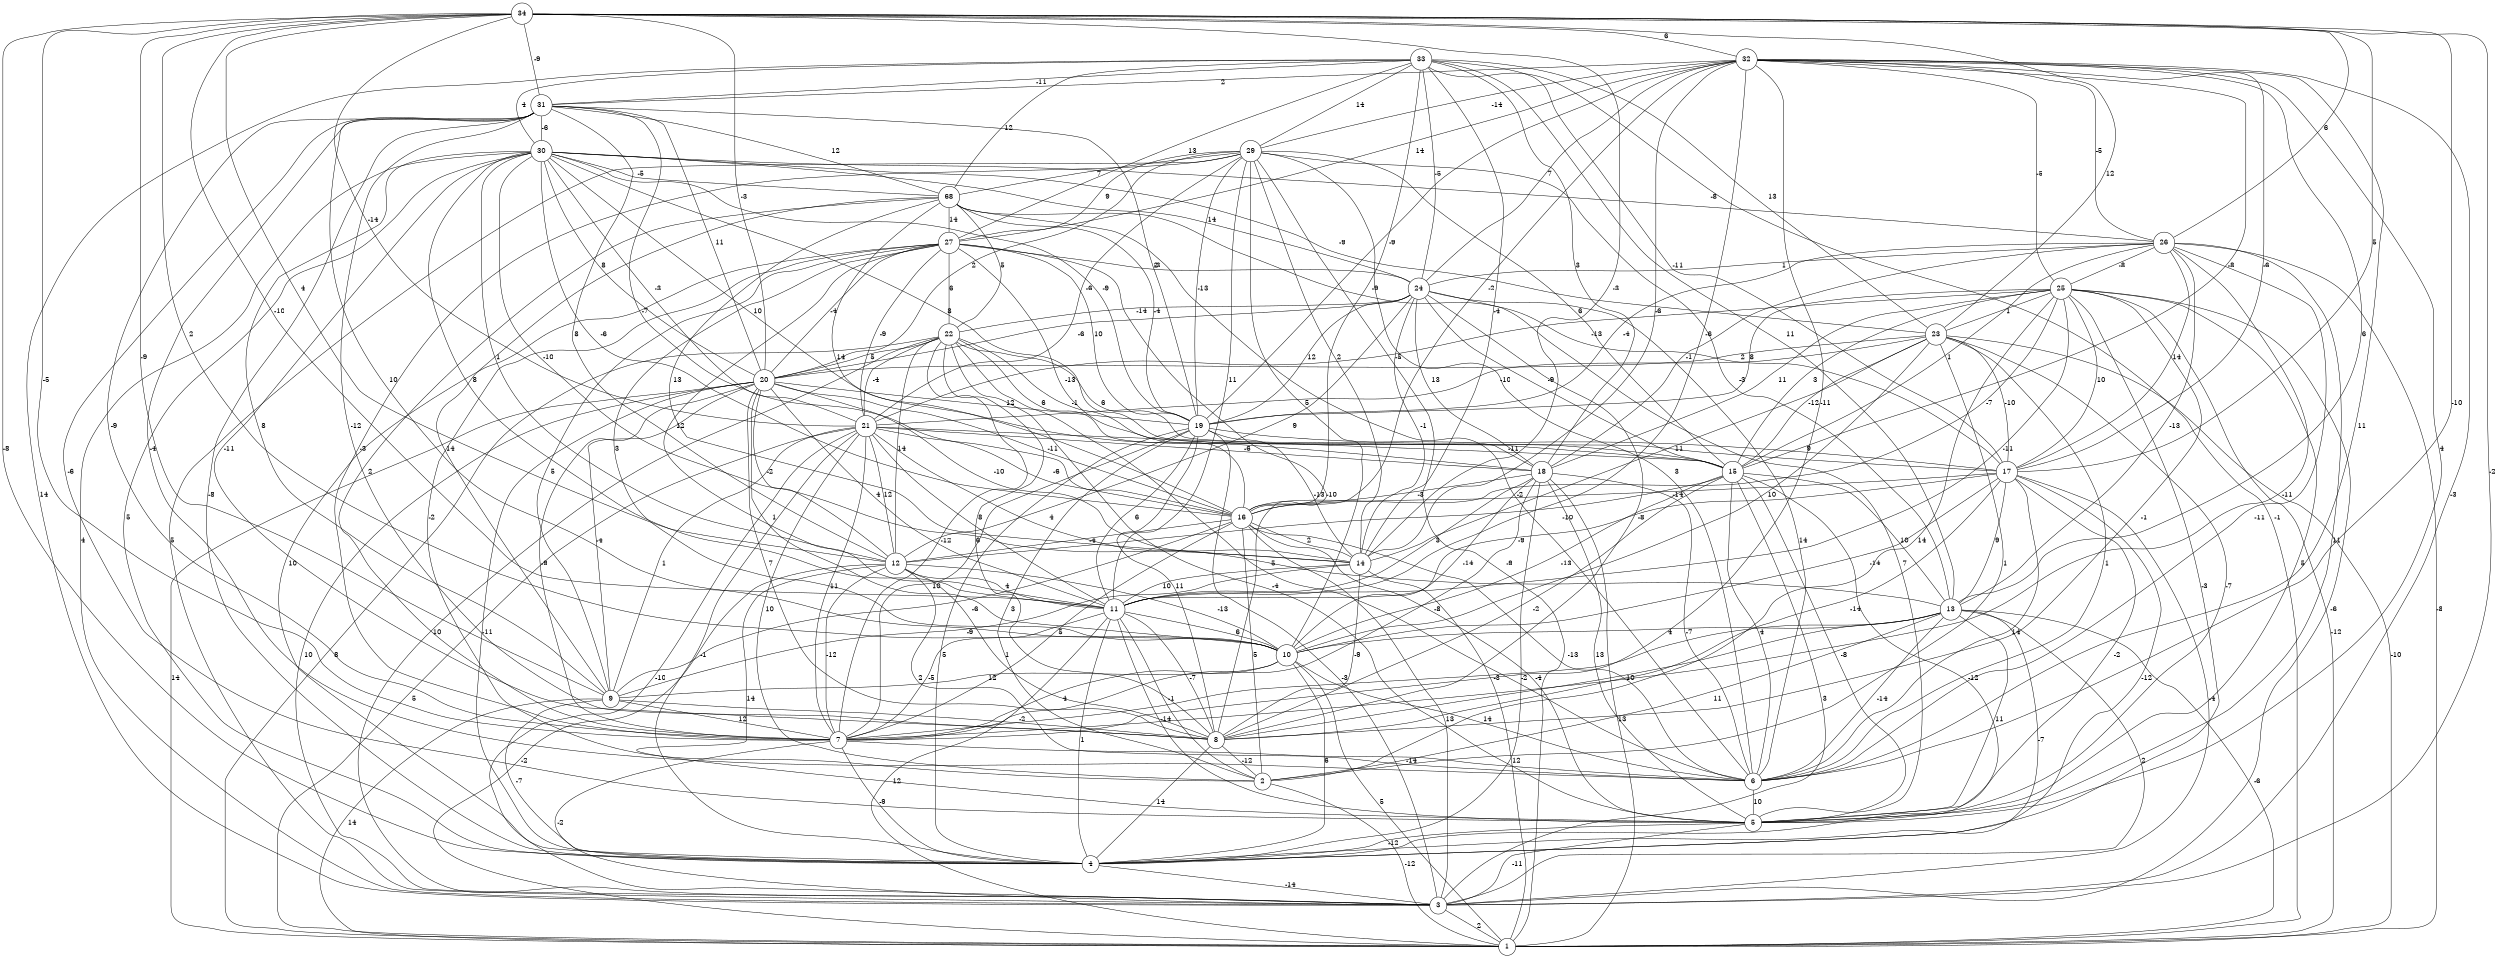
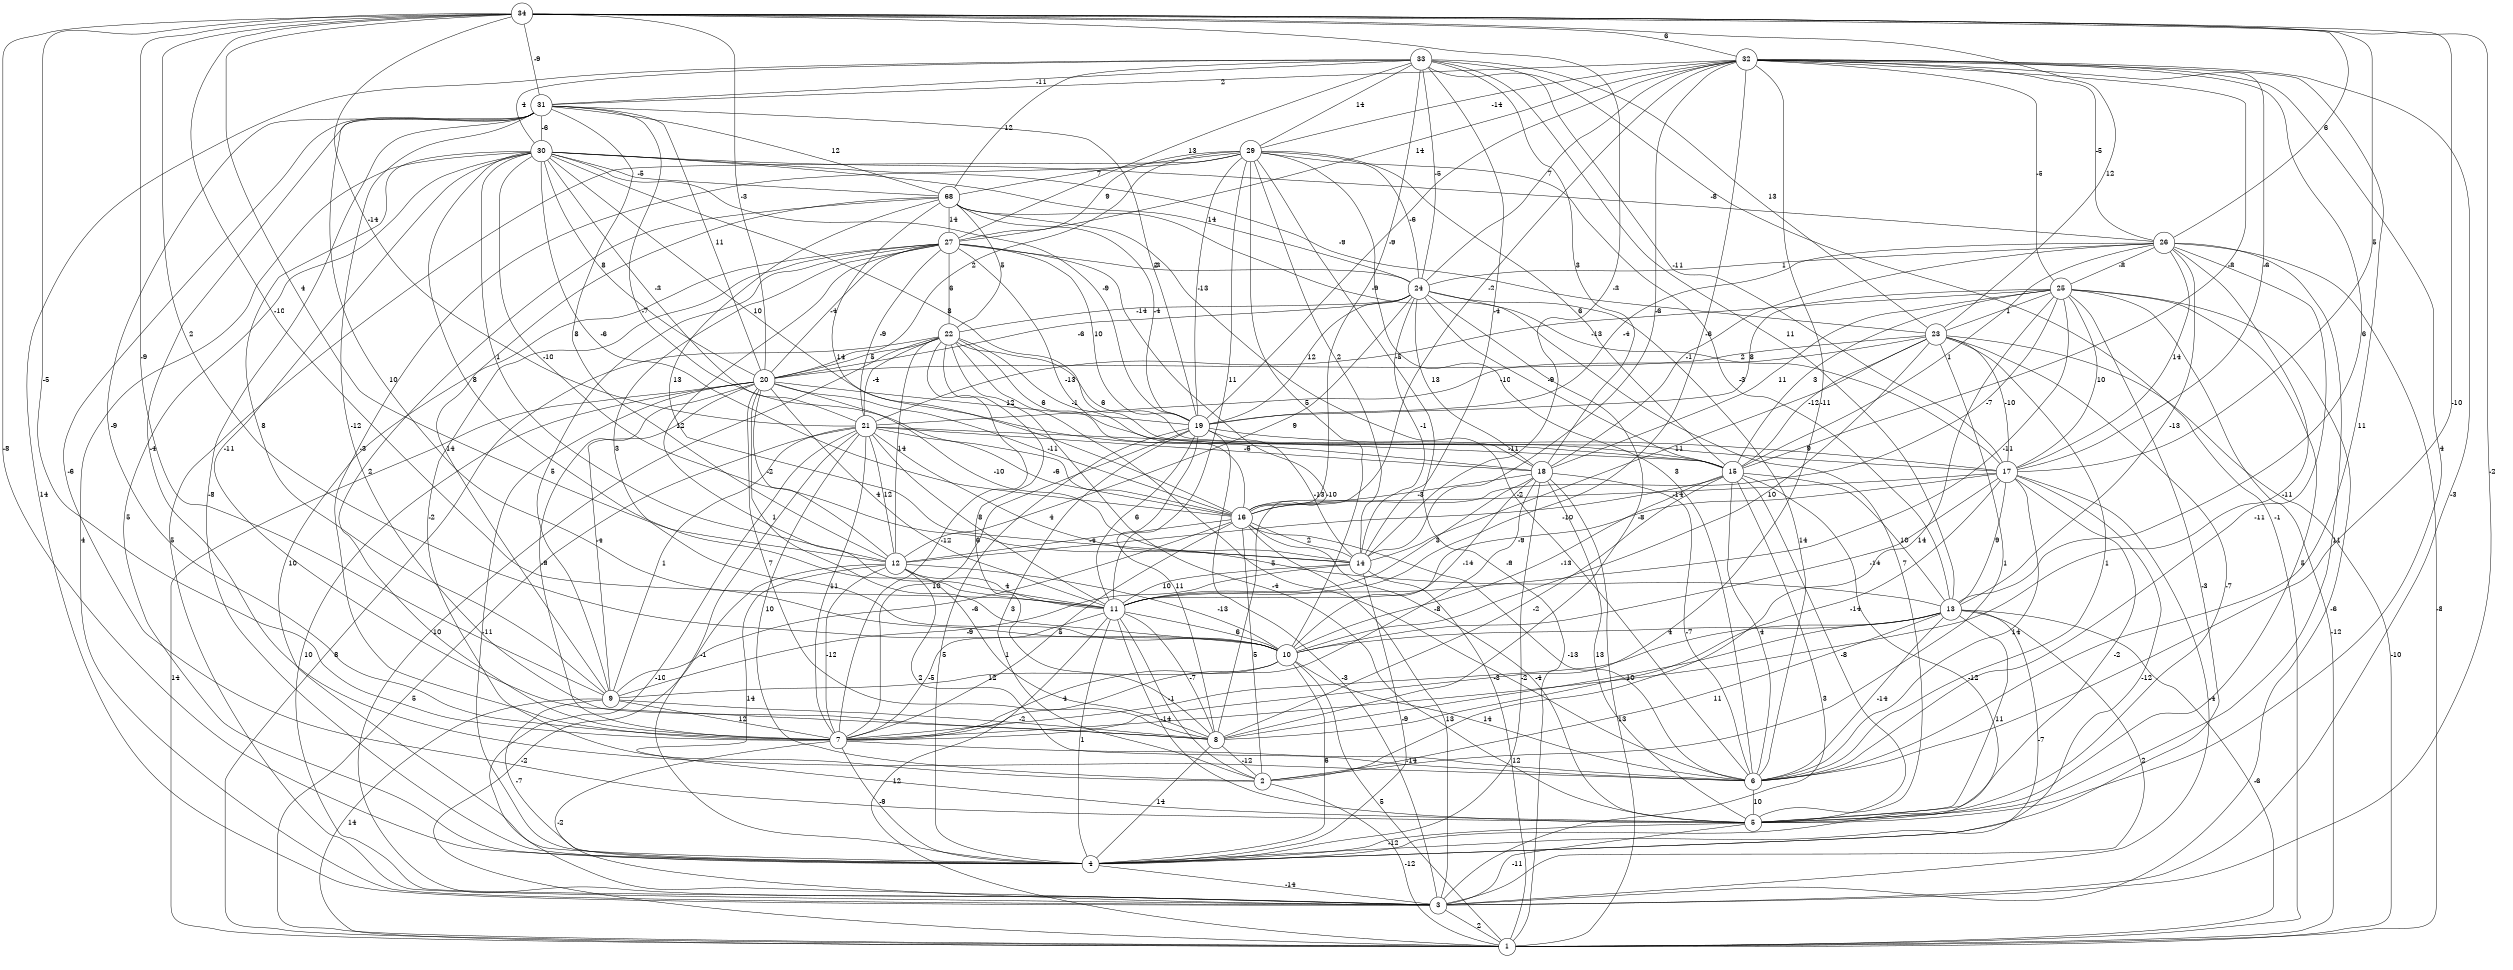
(1078, 303) -> (1377, 171)
(1863, 676) -> none
(1328, 689) -> (1365, 804)
